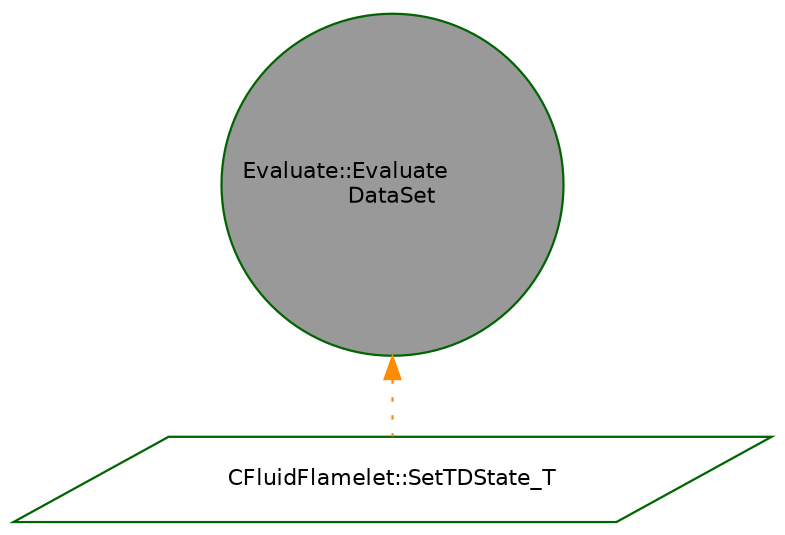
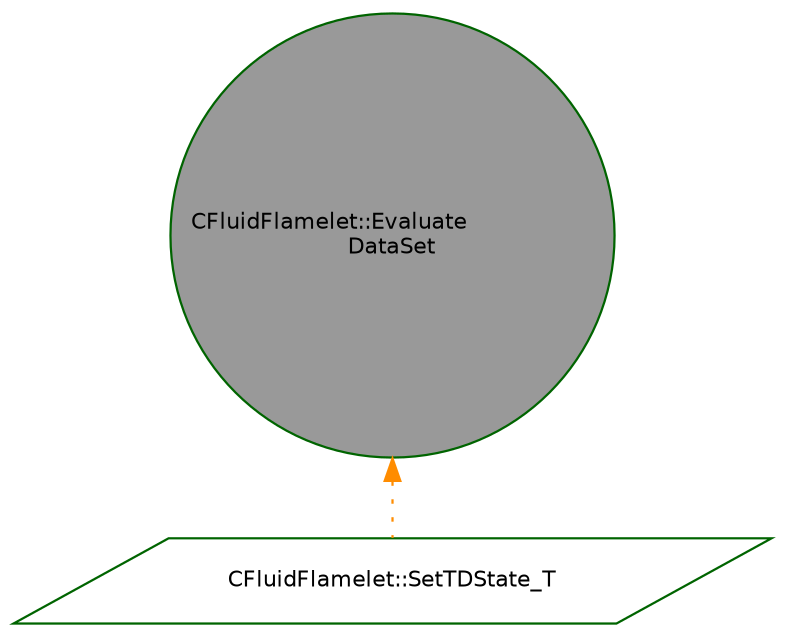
(393, 185) -> (393, 236)
